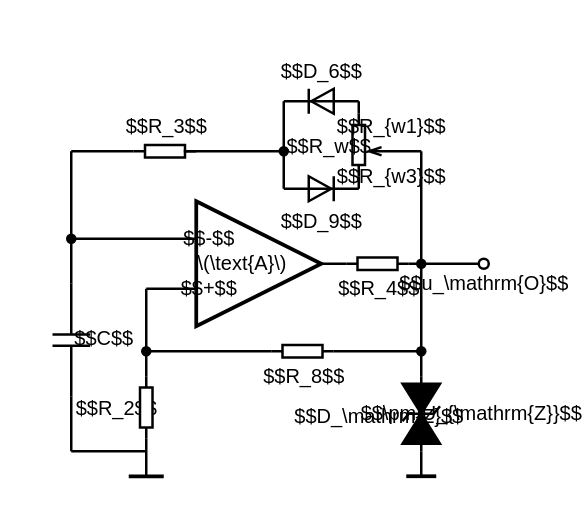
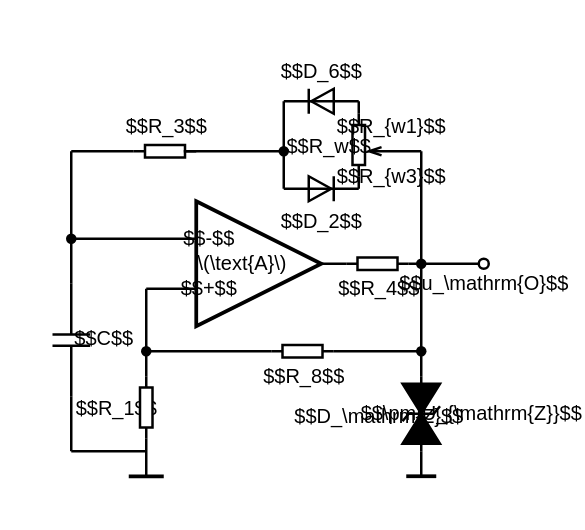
(323, 221) -> (323, 221)
(118, 409) -> (118, 409)
